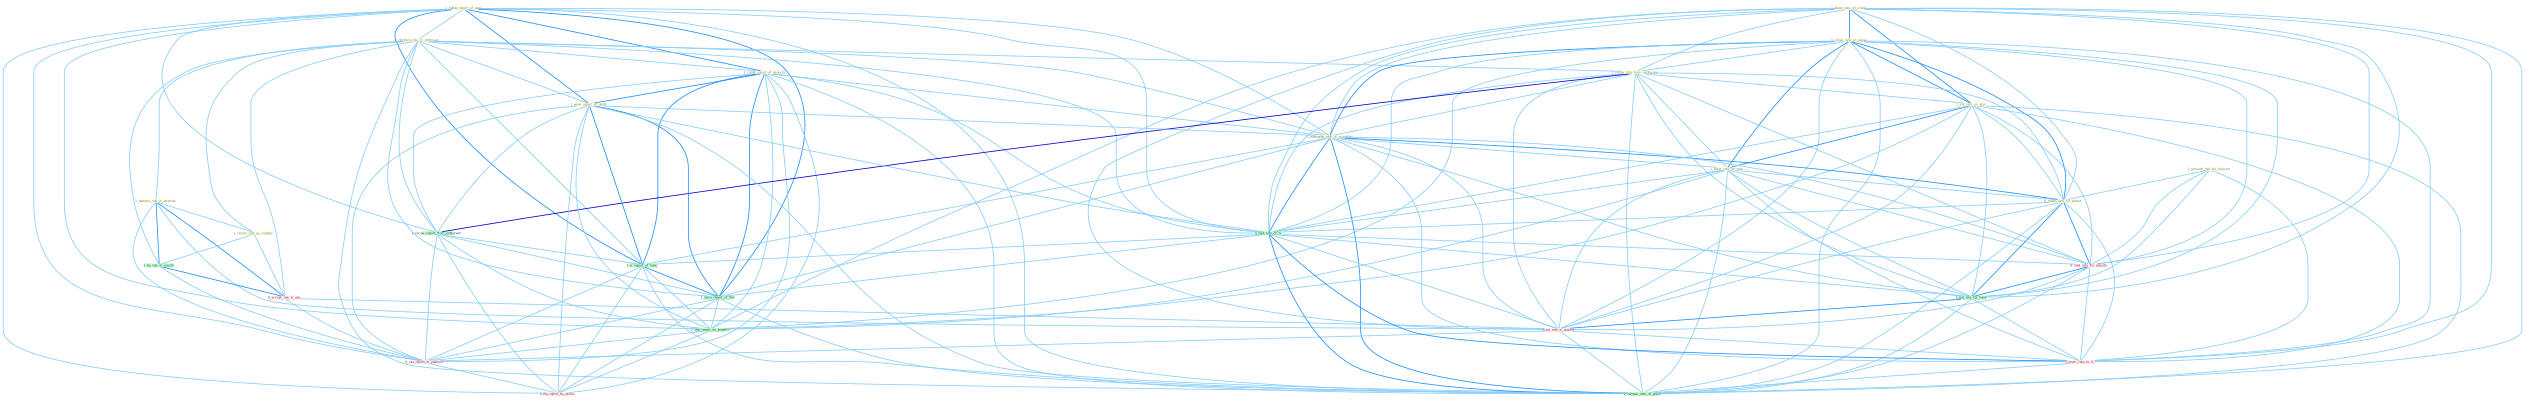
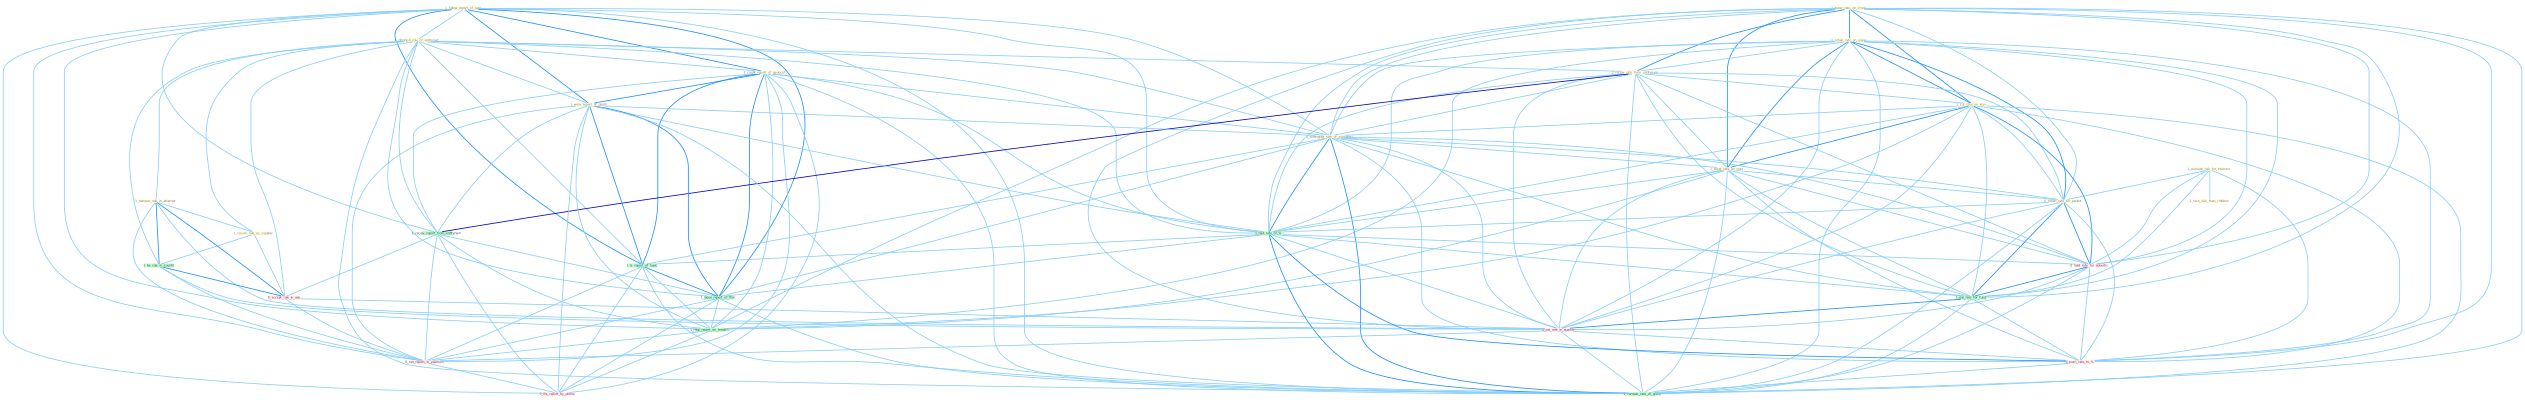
(1739, 32) -> (1739, 32)
(1498, 54) -> (1498, 54)
none -> (1729, 64)
none -> (1651, 121)
(2054, 158) -> (2054, 158)
(1773, 165) -> (1773, 165)
none -> (2210, 201)
(540, 249) -> (361, 265)
none -> (849, 325)
